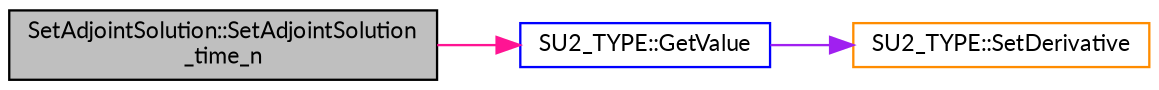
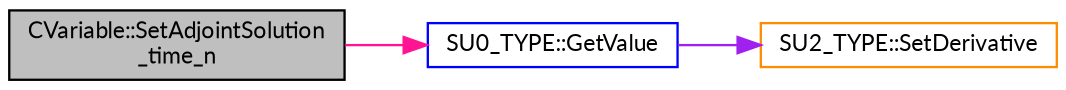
(223, 45) -> (177, 45)
(645, 45) -> (553, 45)
